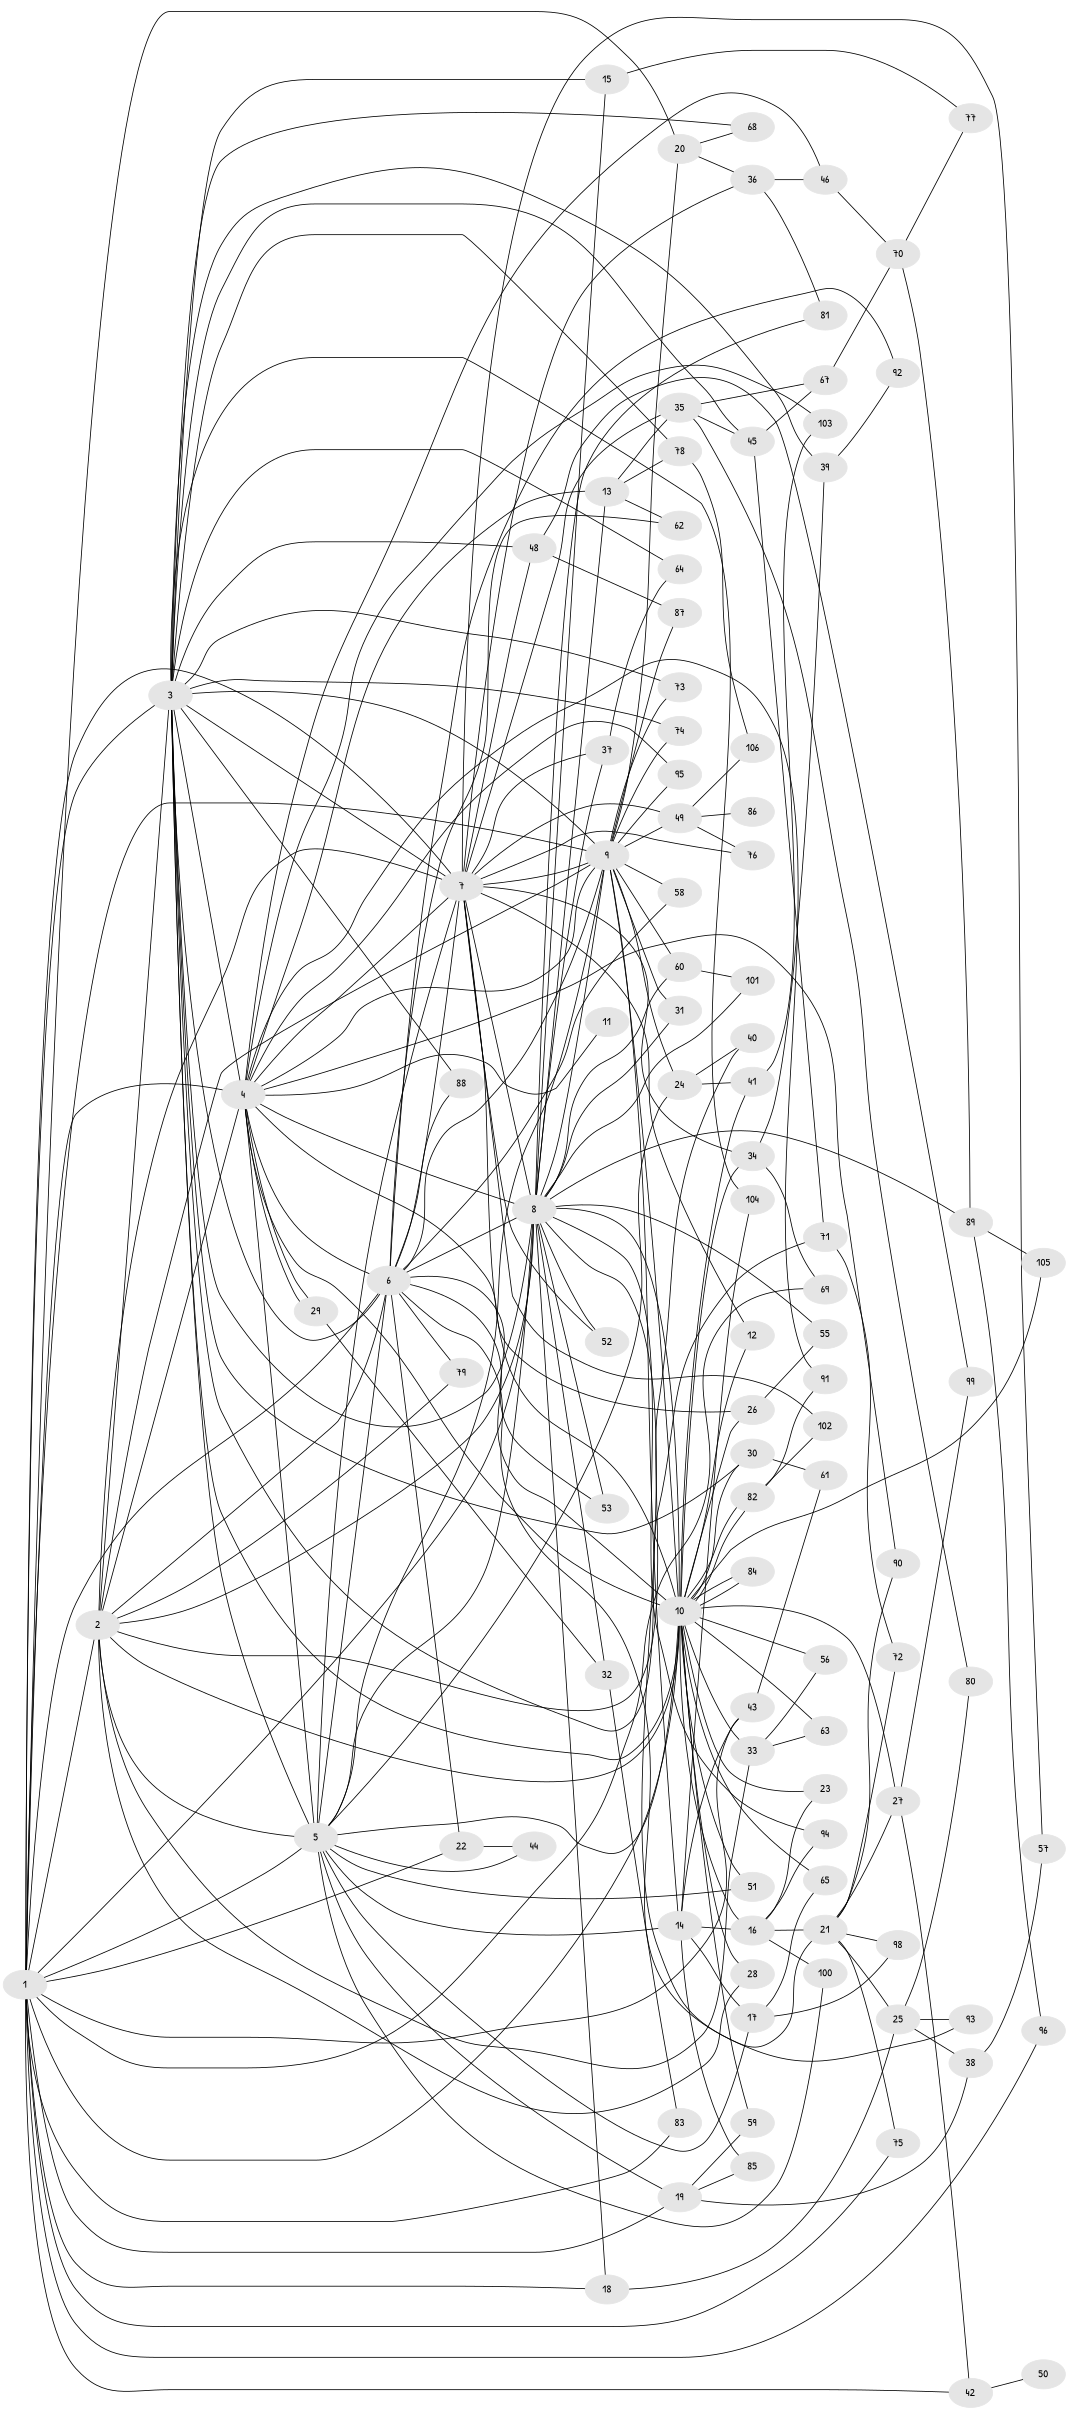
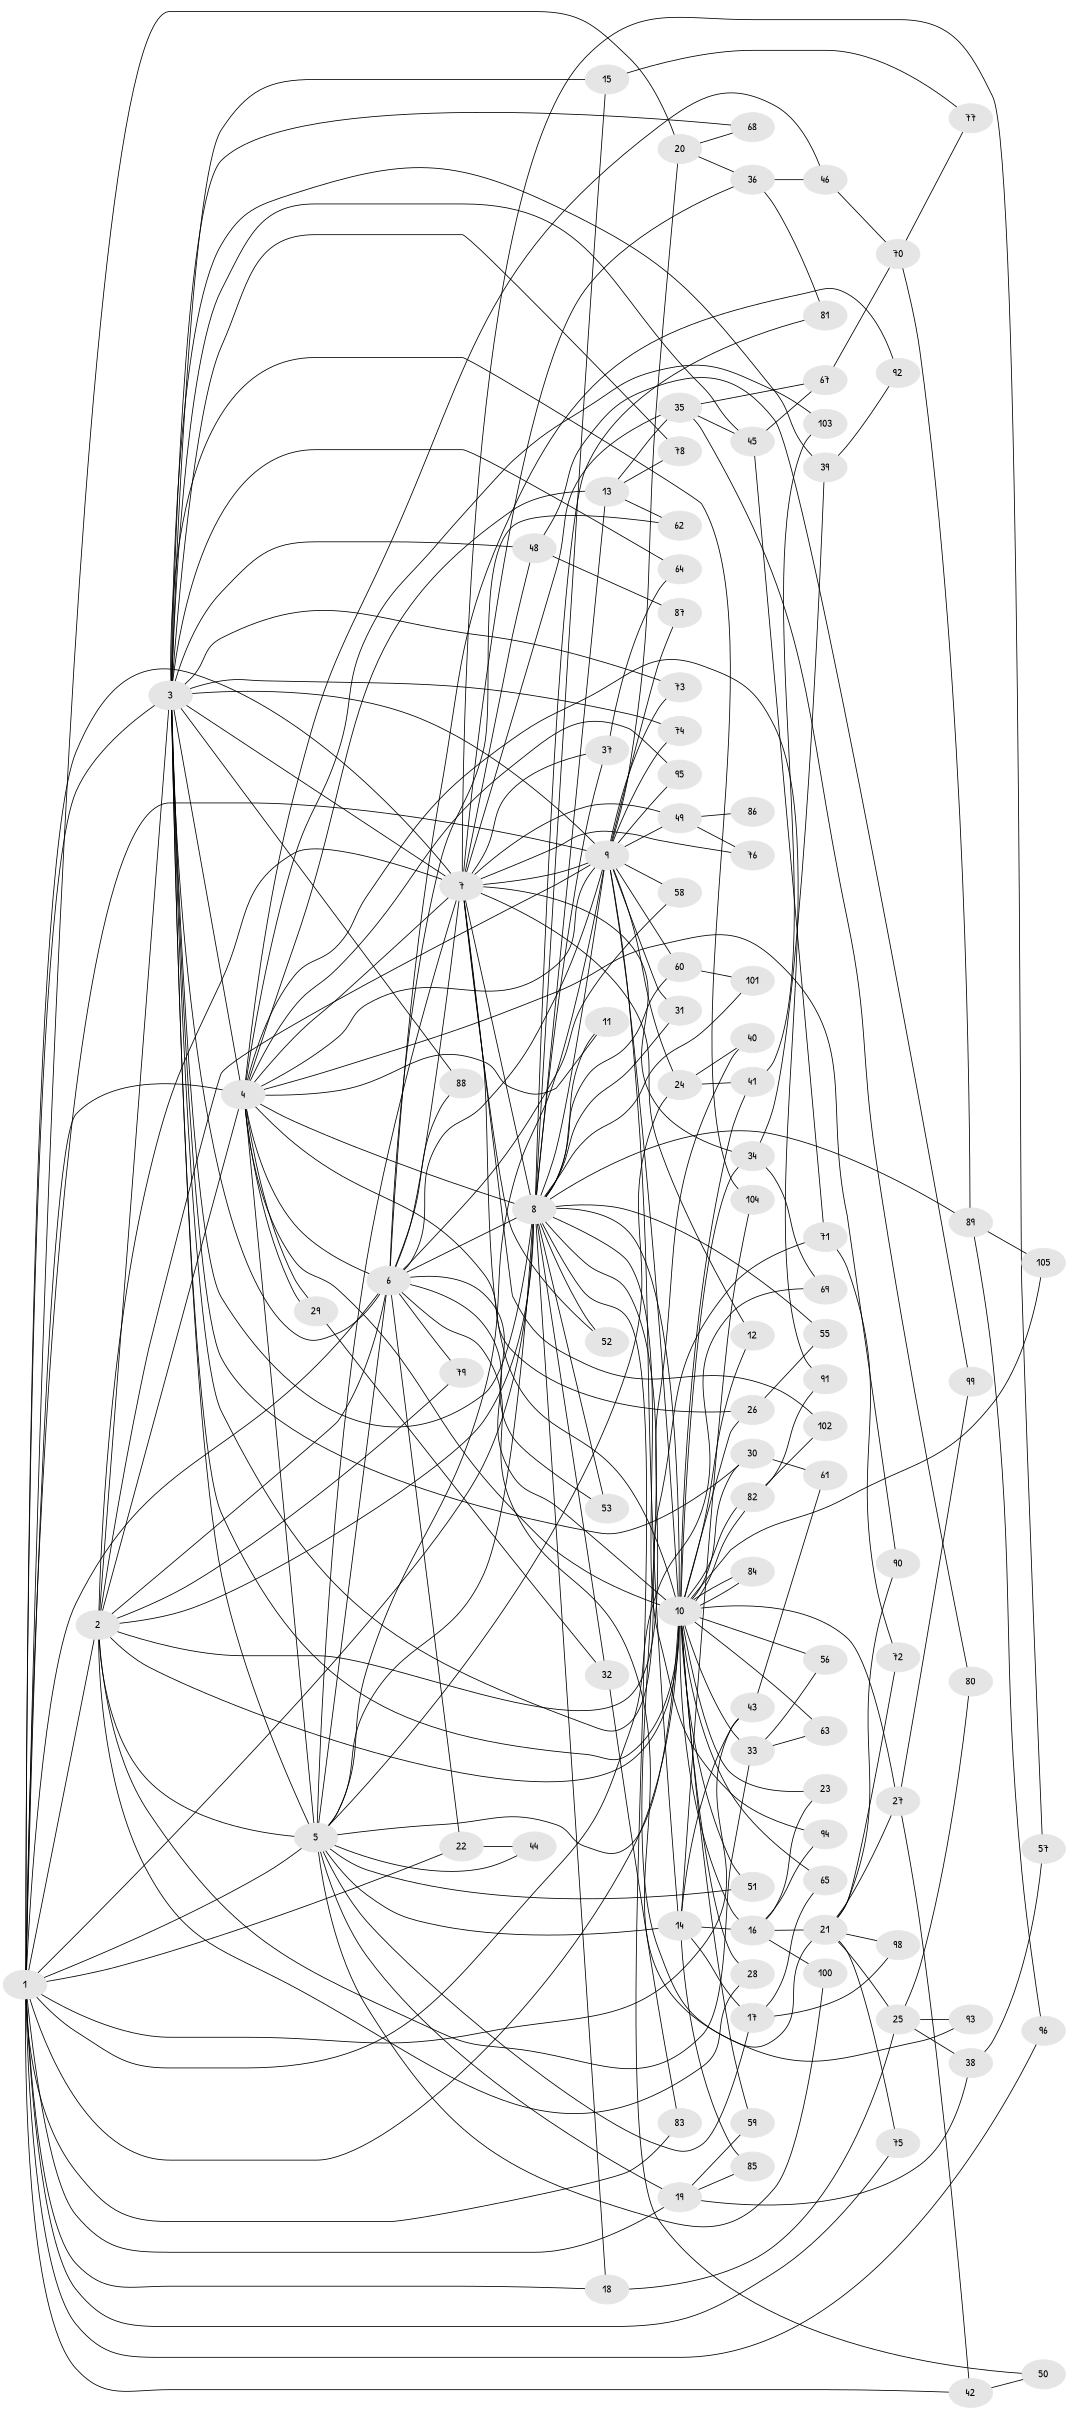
(753, 748) -> none
none -> (570, 1115)
none -> (637, 1906)
